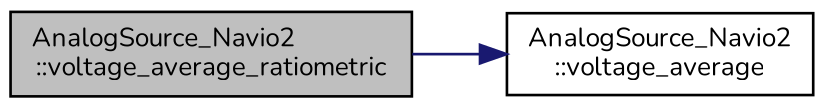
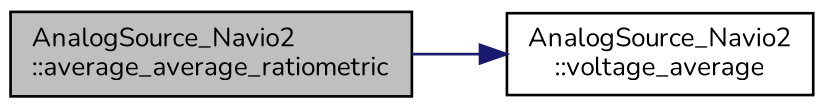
(211, 54) -> (211, 54)
